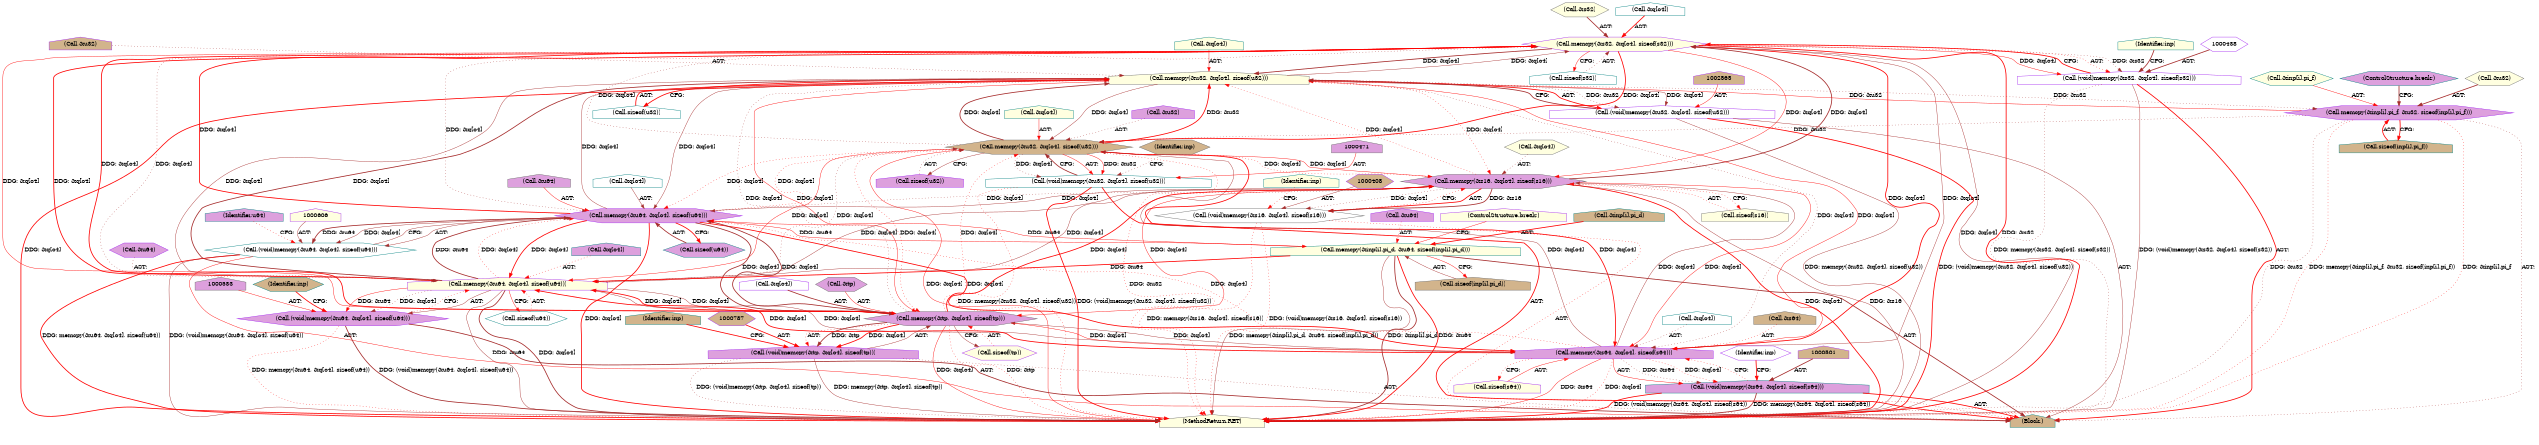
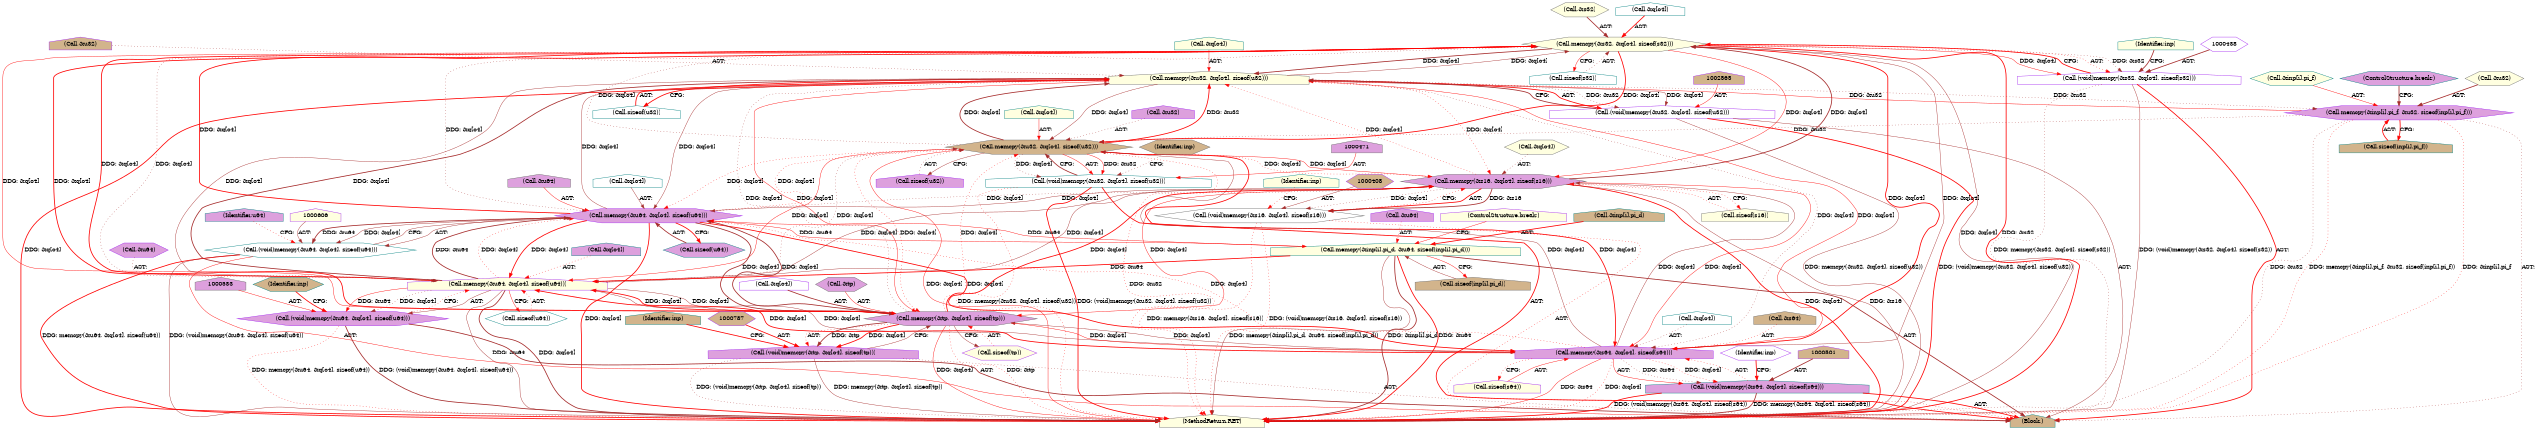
(1615, 44) -> (1615, 44)
(922, 336) -> (922, 336)
(1742, 370) -> (1742, 370)
